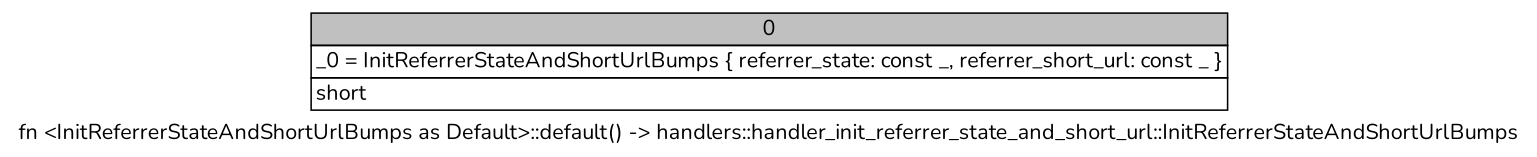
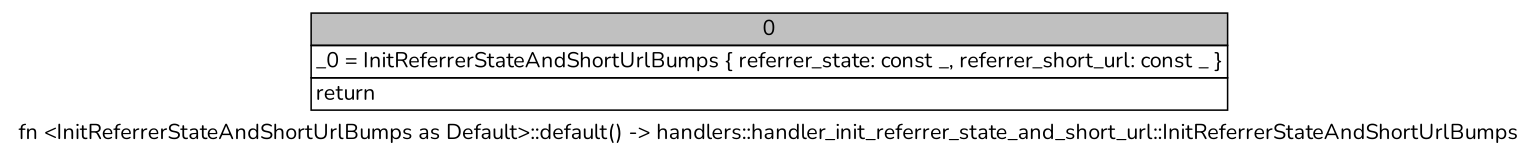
(342, 93) -> (347, 93)
